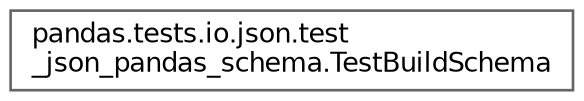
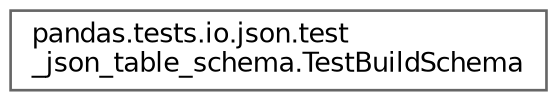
(292, 50) -> (279, 50)
